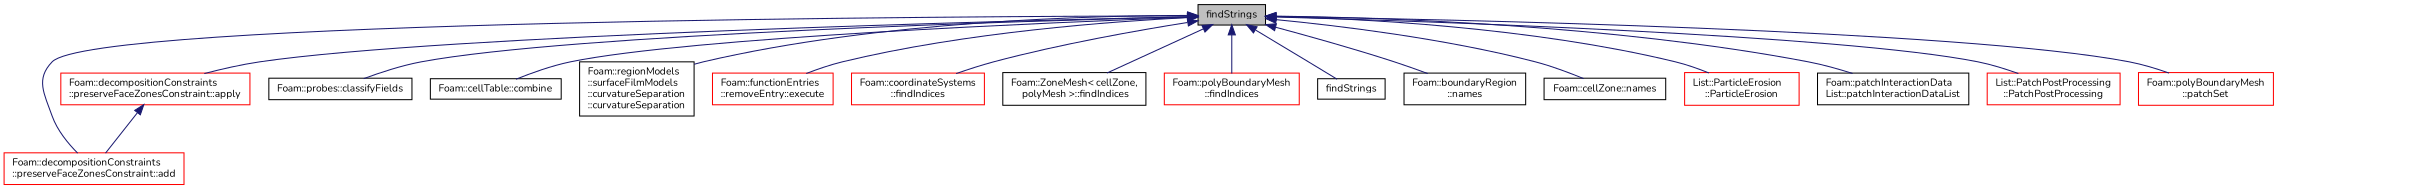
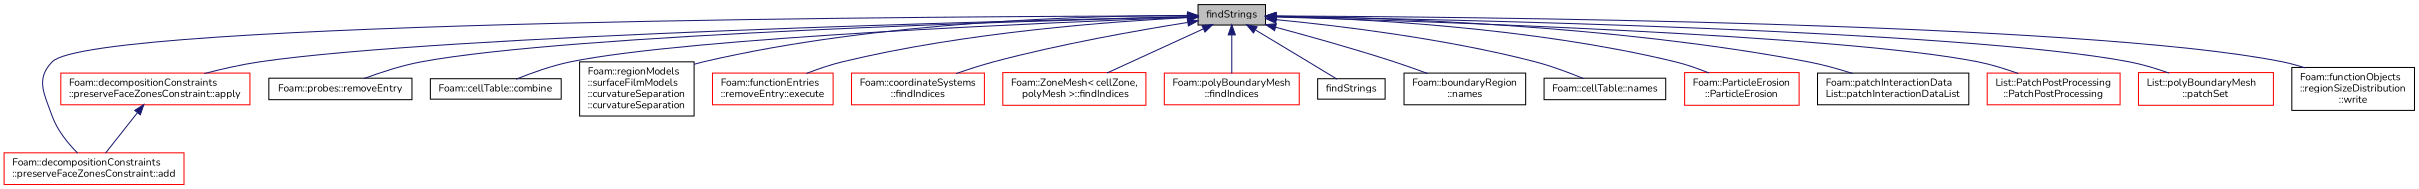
(340, 89) -> (340, 89)
(1074, 89) -> (1074, 89)
(1605, 89) -> (1605, 89)
(1742, 89) -> (1742, 89)
(2206, 89) -> (2206, 89)
none -> (2353, 89)
